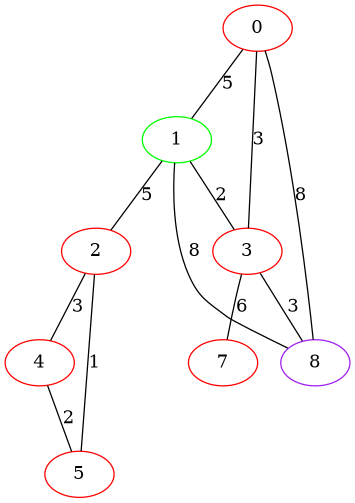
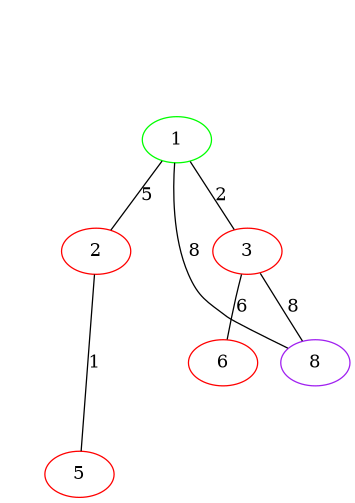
(258, 28) -> none
(294, 307) -> (294, 307)
(40, 363) -> none
(223, 363) -> (223, 363)
